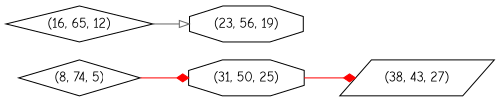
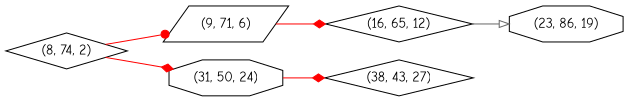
none -> (226, 24)
(246, 24) -> (566, 24)
(79, 78) -> (67, 51)
(246, 78) -> (226, 78)
(417, 78) -> (399, 78)
